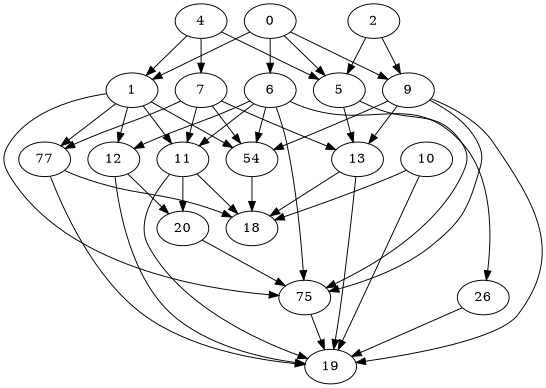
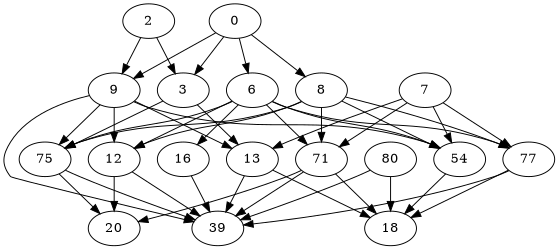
(201, 21) -> none
(132, 90) -> (321, 90)
(339, 90) -> (183, 90)
none -> (114, 118)
none -> (409, 126)
(183, 159) -> (321, 159)
(427, 159) -> (391, 159)
(239, 261) -> (72, 186)
(483, 298) -> (183, 159)
(331, 367) -> (218, 228)
